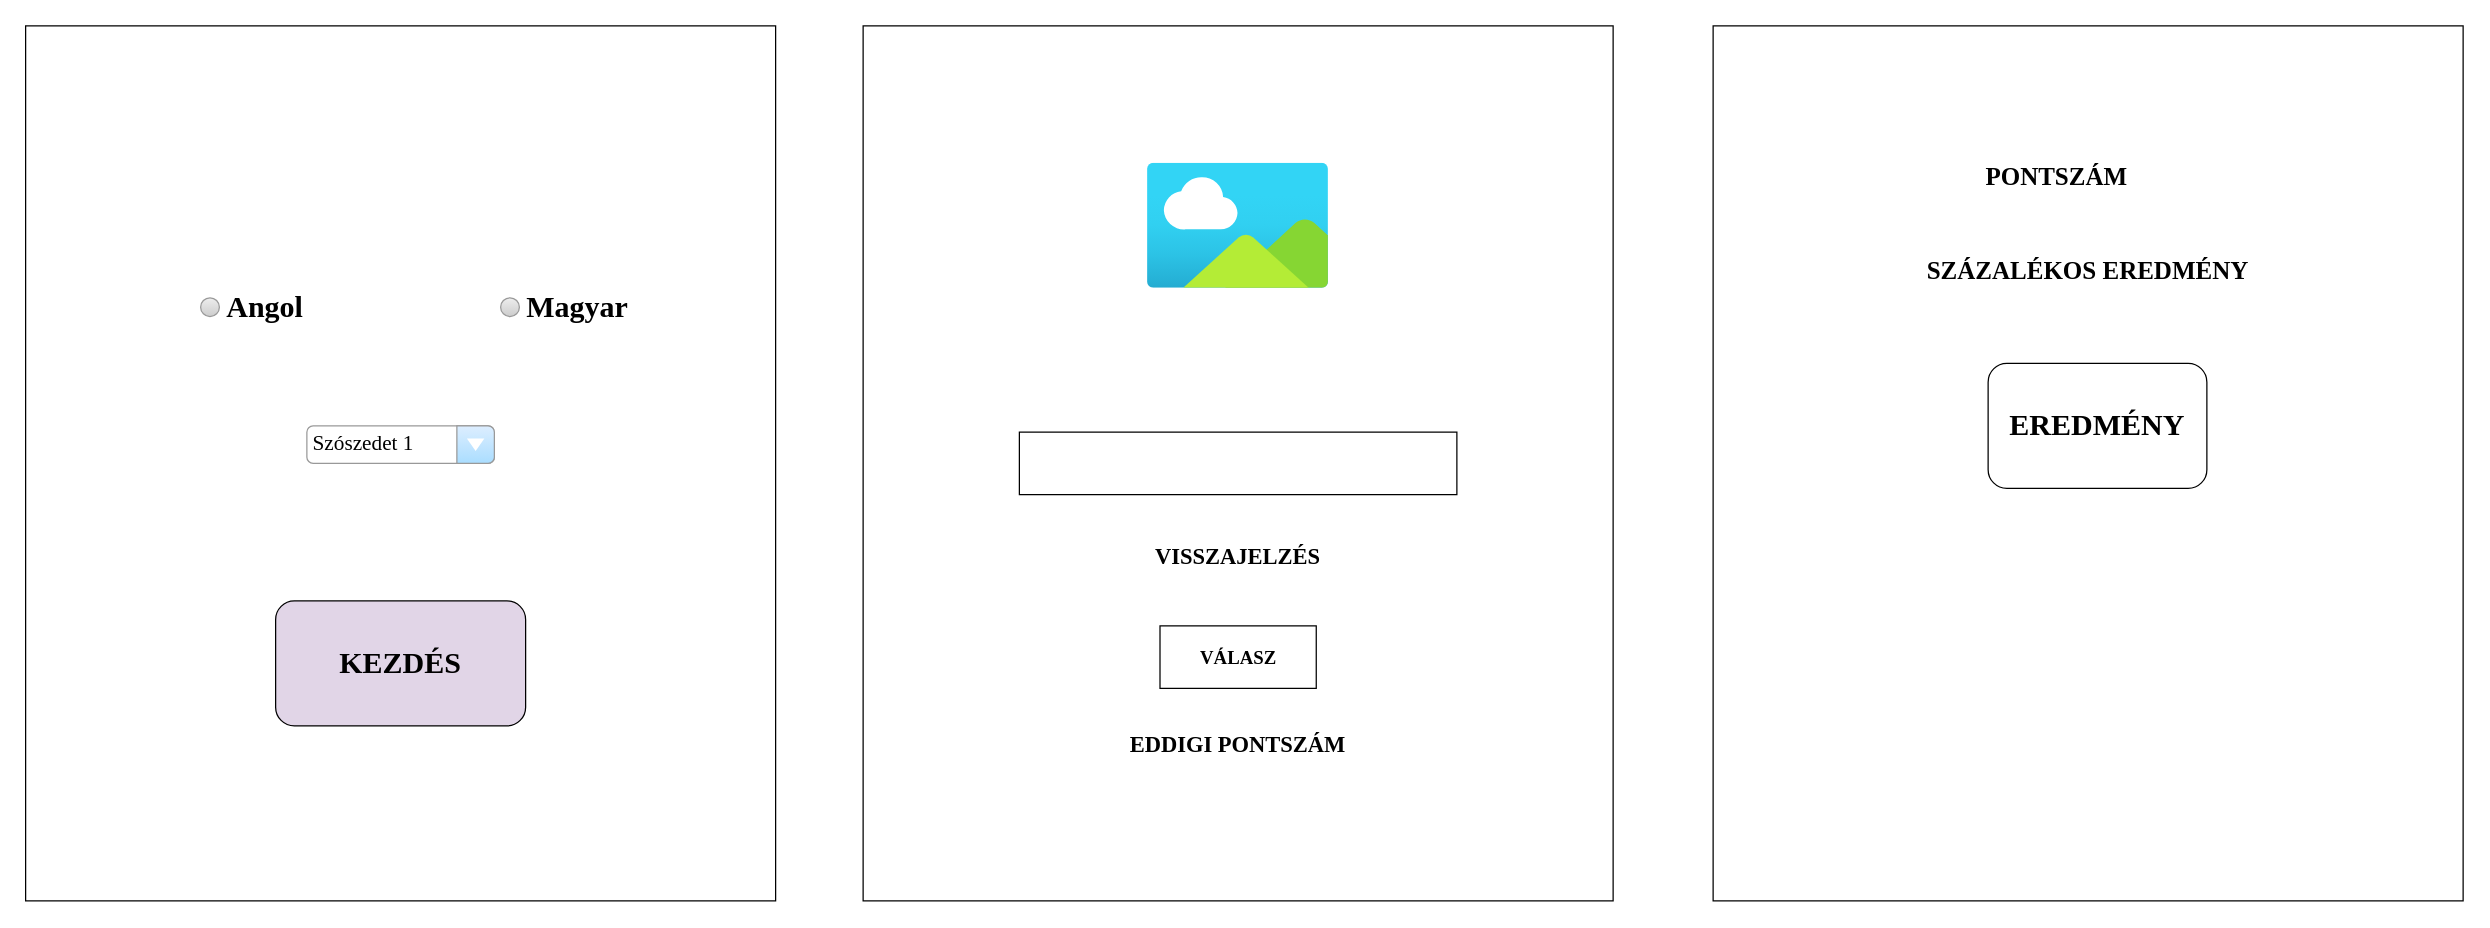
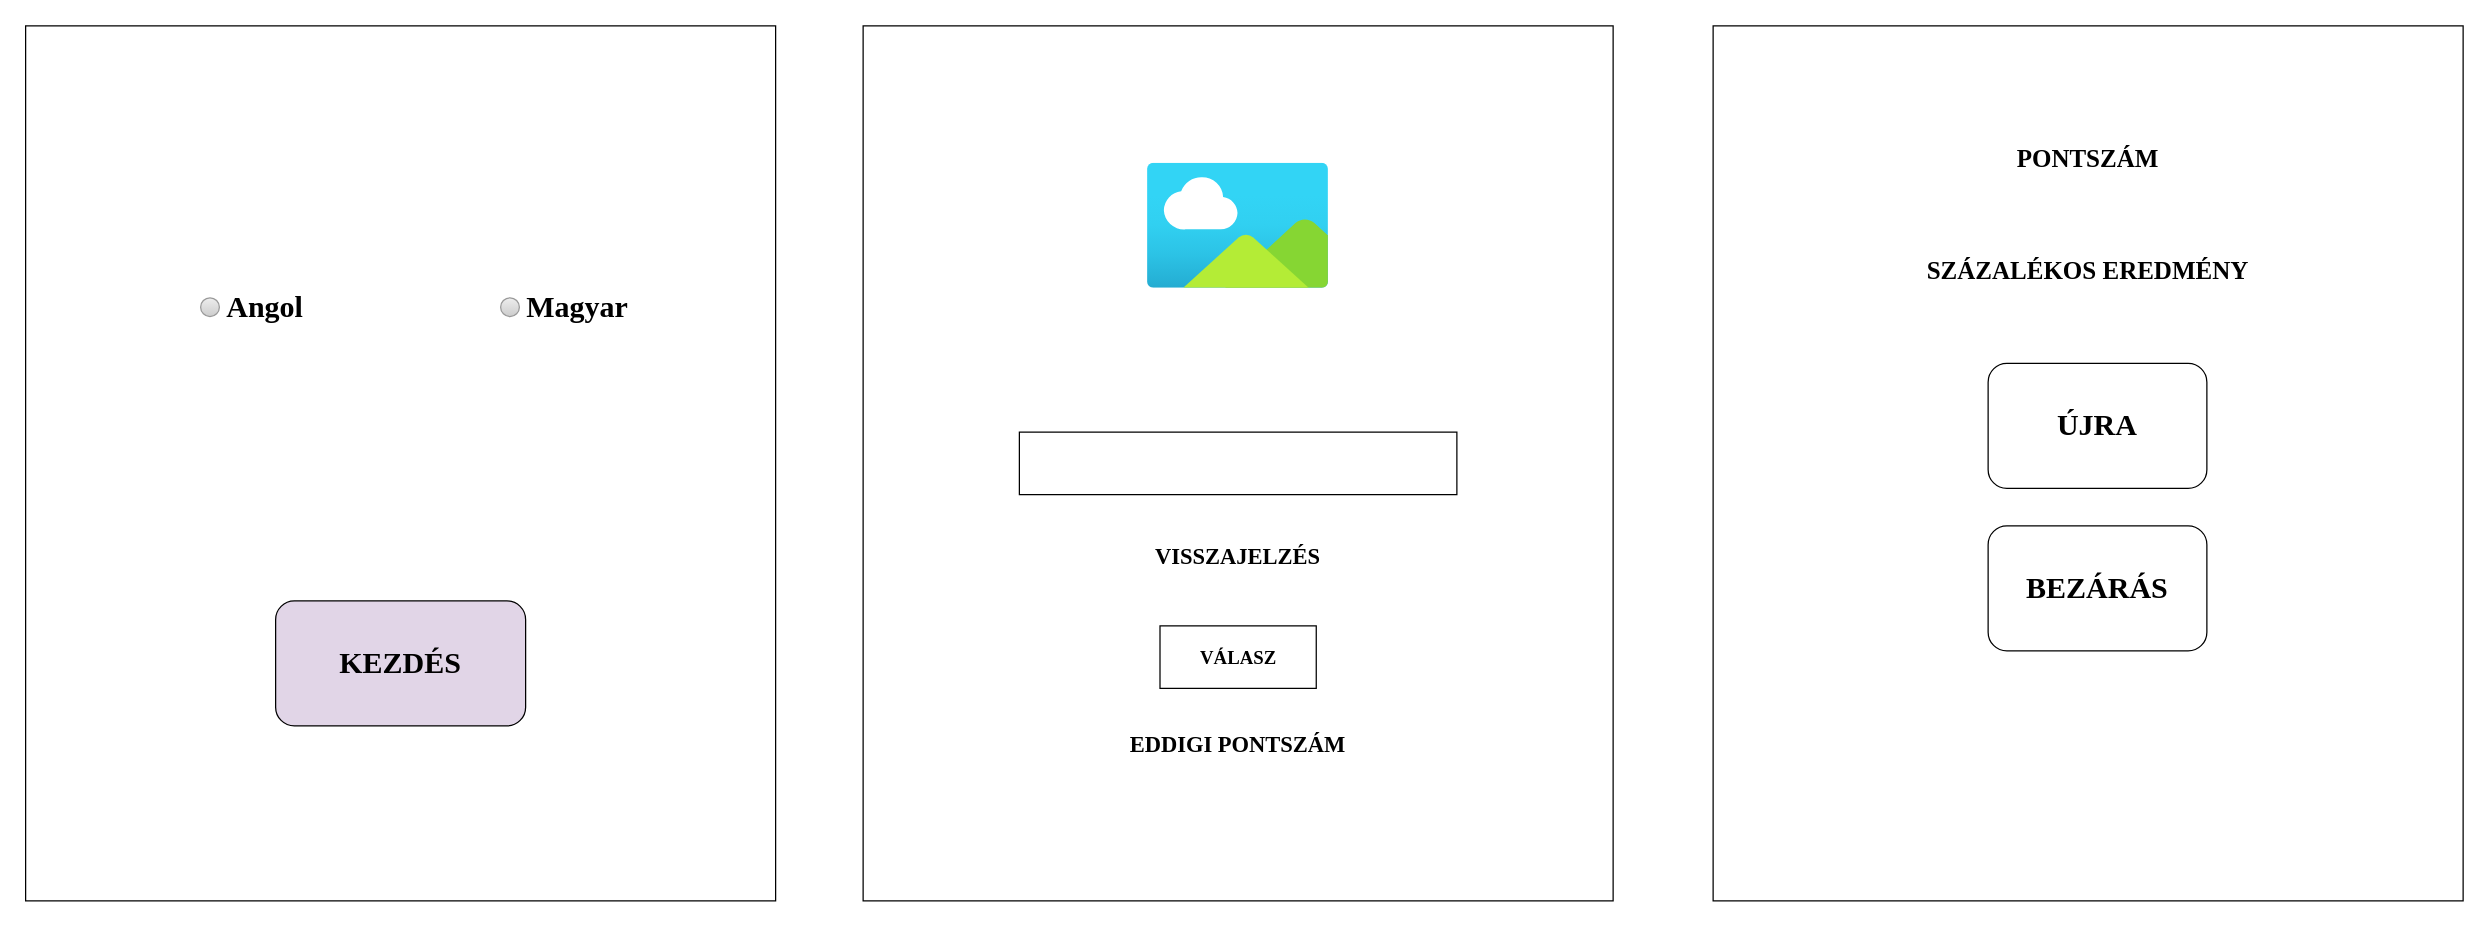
(2057, 176) -> (2088, 157)
(2098, 426) -> (2098, 426)
(401, 444) -> none
none -> (2098, 588)
